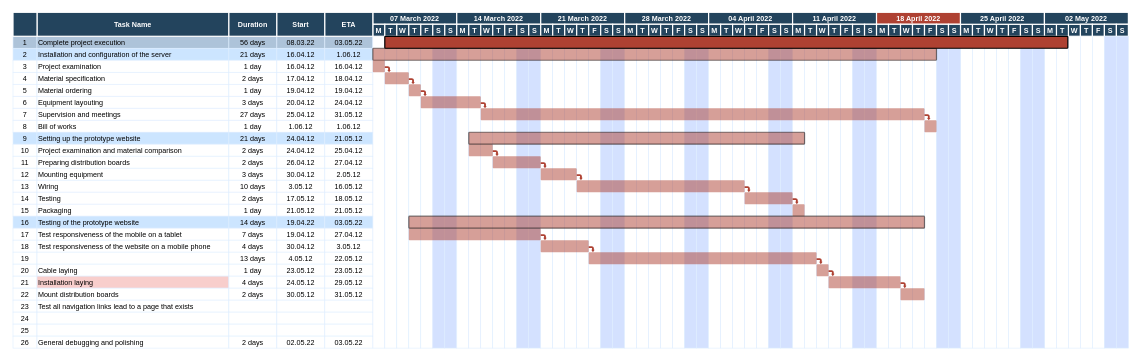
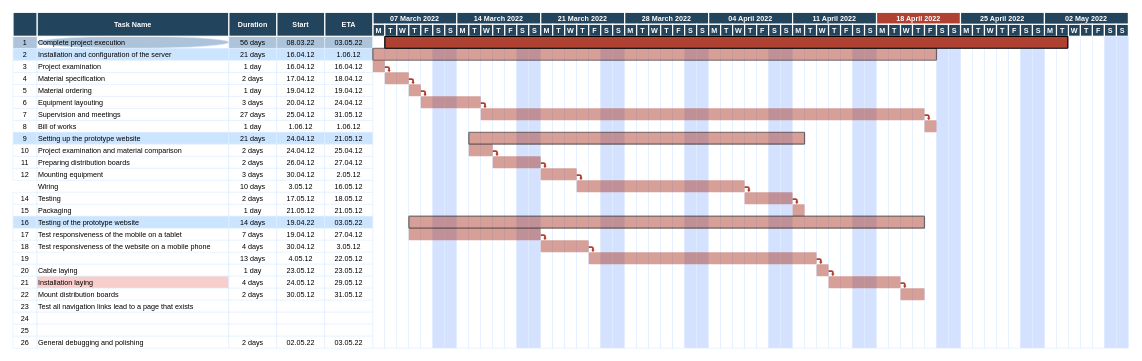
(133, 42) -> (133, 42)
(25, 186) -> none
